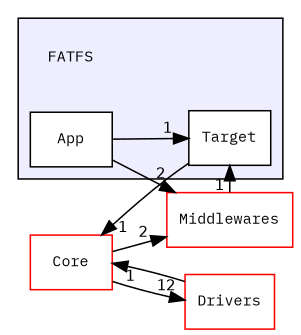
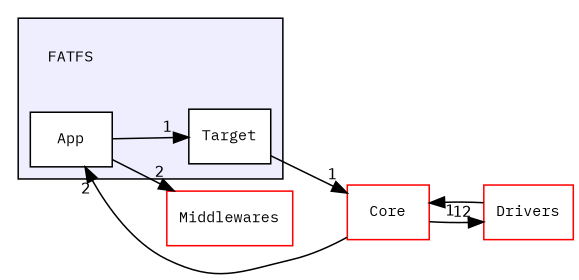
(230, 188) -> none
(132, 246) -> (204, 272)
